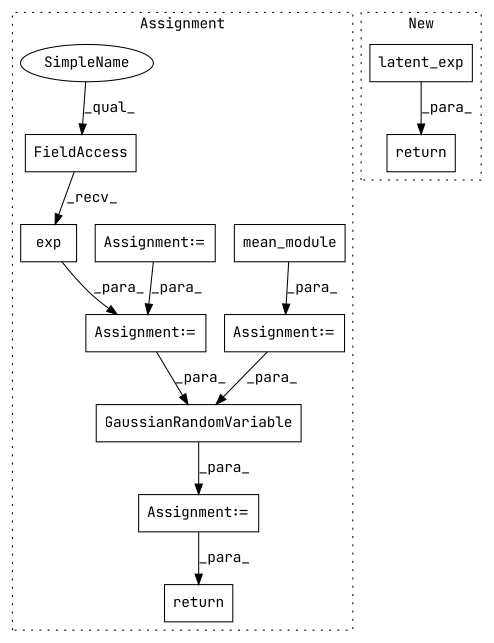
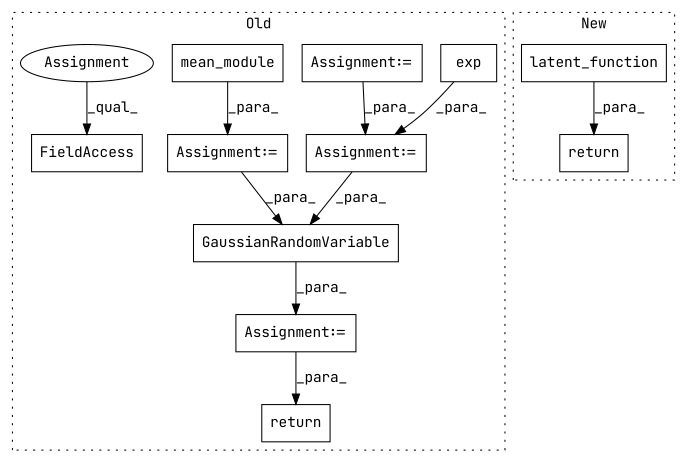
(183, 24) -> (259, 24)
(87, 63) -> (87, 63)
(421, 63) -> (594, 63)
(66, 193) -> none
